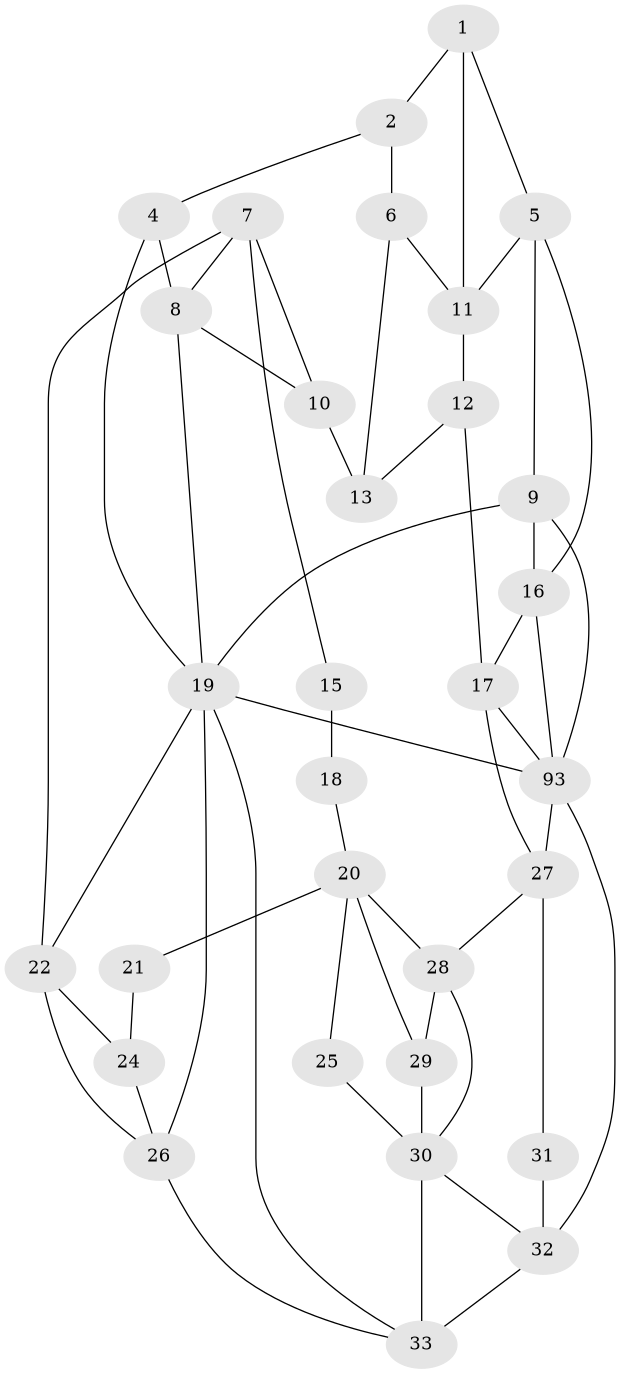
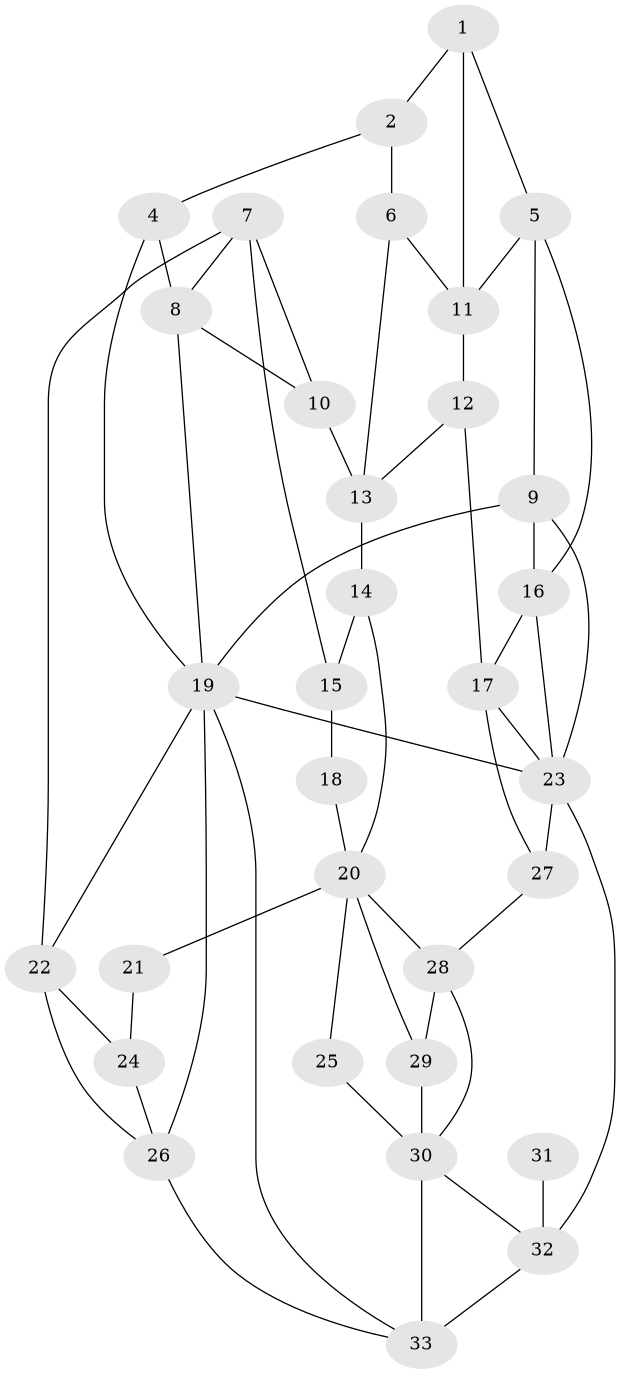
none -> (362, 593)
(555, 781) -> (555, 781)
(543, 1016) -> none
